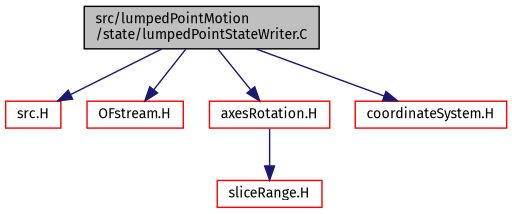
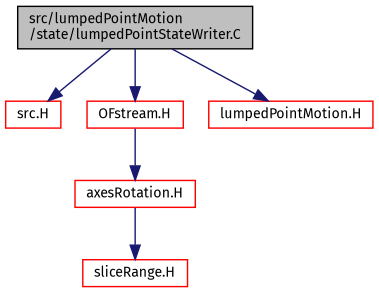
(234, 69) -> (135, 147)
(431, 115) -> (291, 115)
